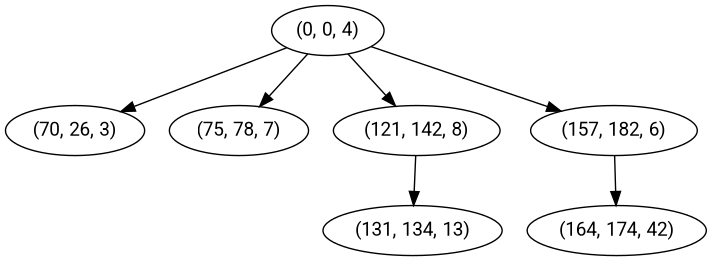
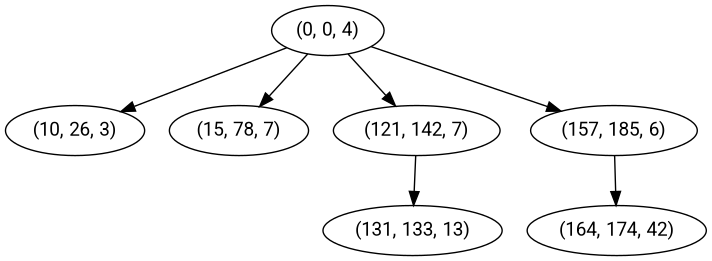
(75, 131) -> (75, 131)
(239, 131) -> (239, 131)
(417, 131) -> (417, 131)
(614, 131) -> (614, 131)
(413, 231) -> (413, 231)
